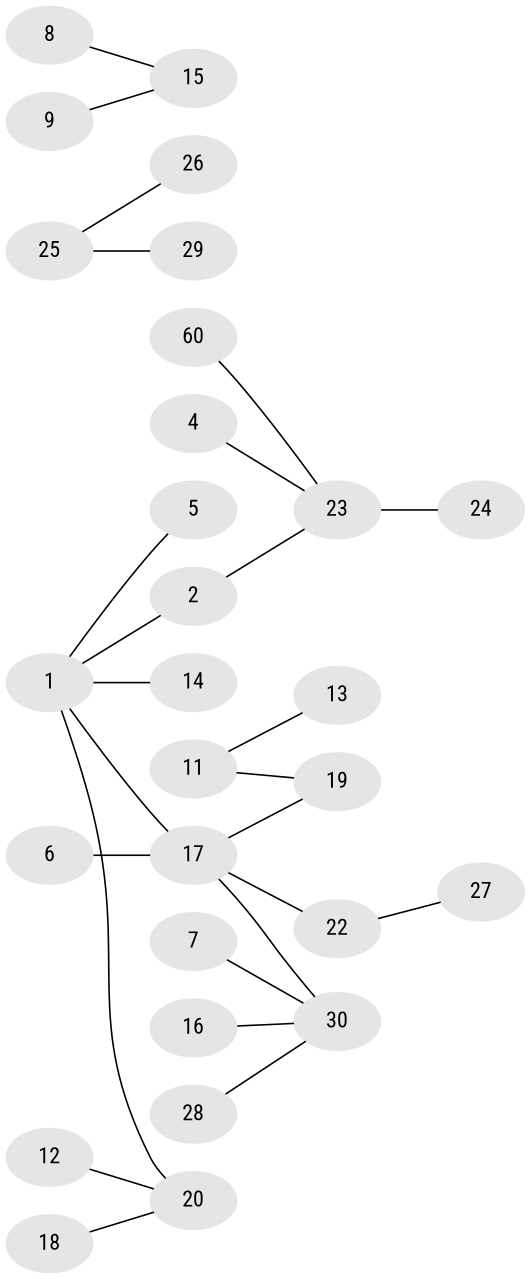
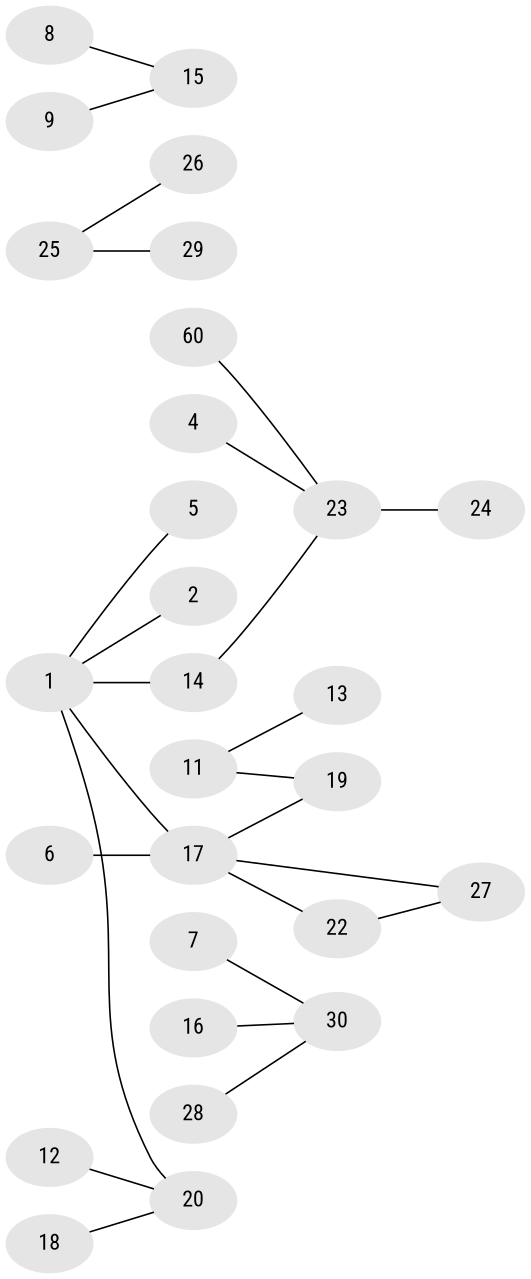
(265, 553) -> (270, 599)
(268, 937) -> (338, 874)
